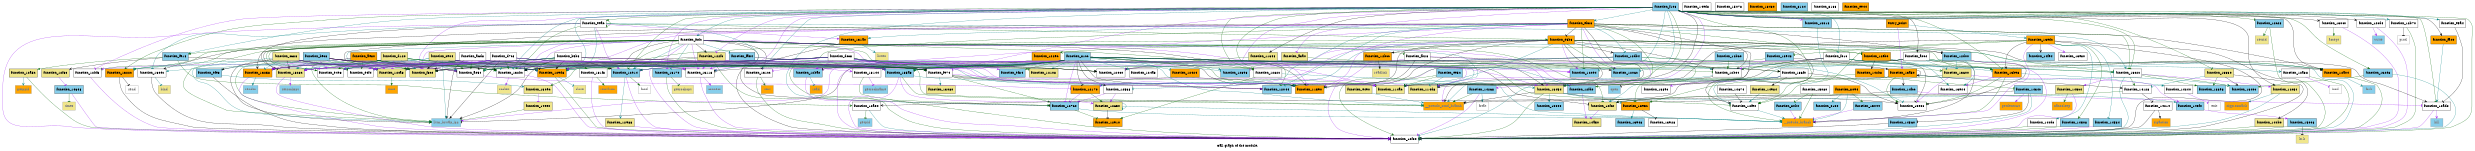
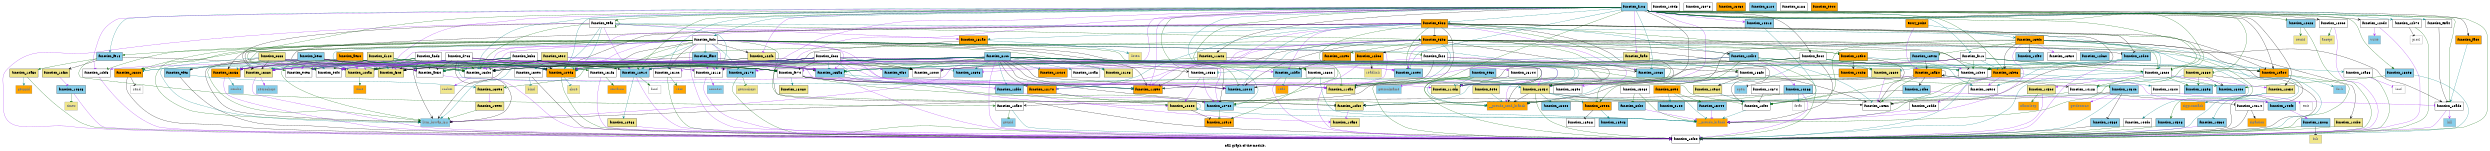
none -> (1924, 106)
